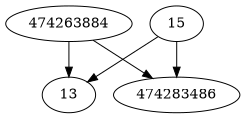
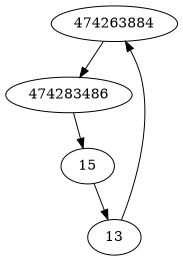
(69, 54) -> (144, 135)
(177, 54) -> (77, 126)
